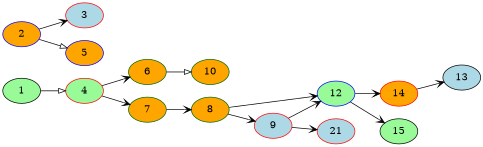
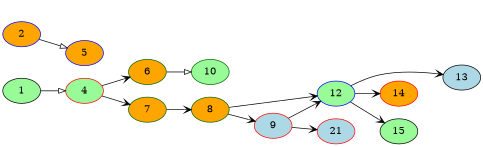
(85, 15) -> none
(210, 72) -> (210, 72)
(427, 86) -> (392, 73)
